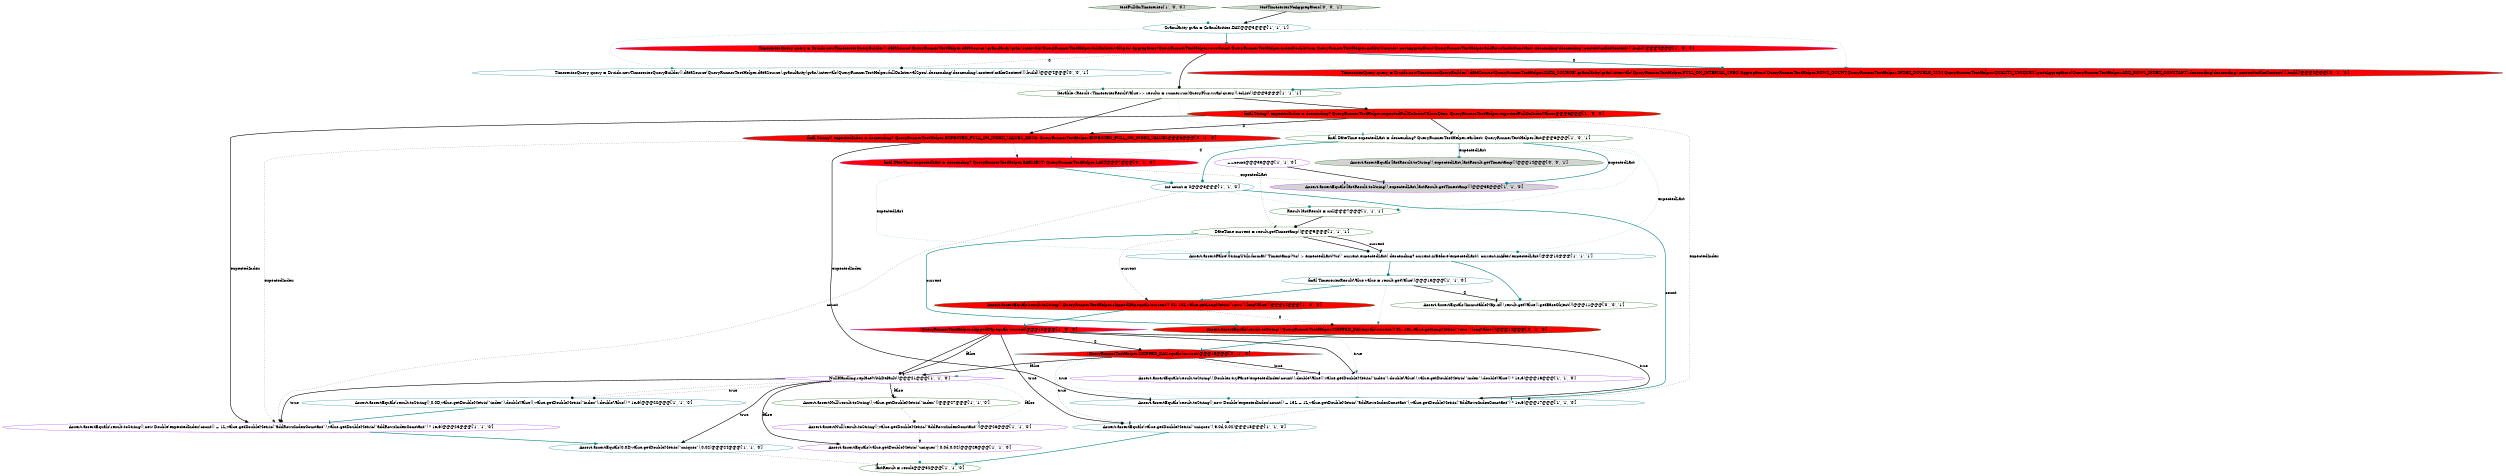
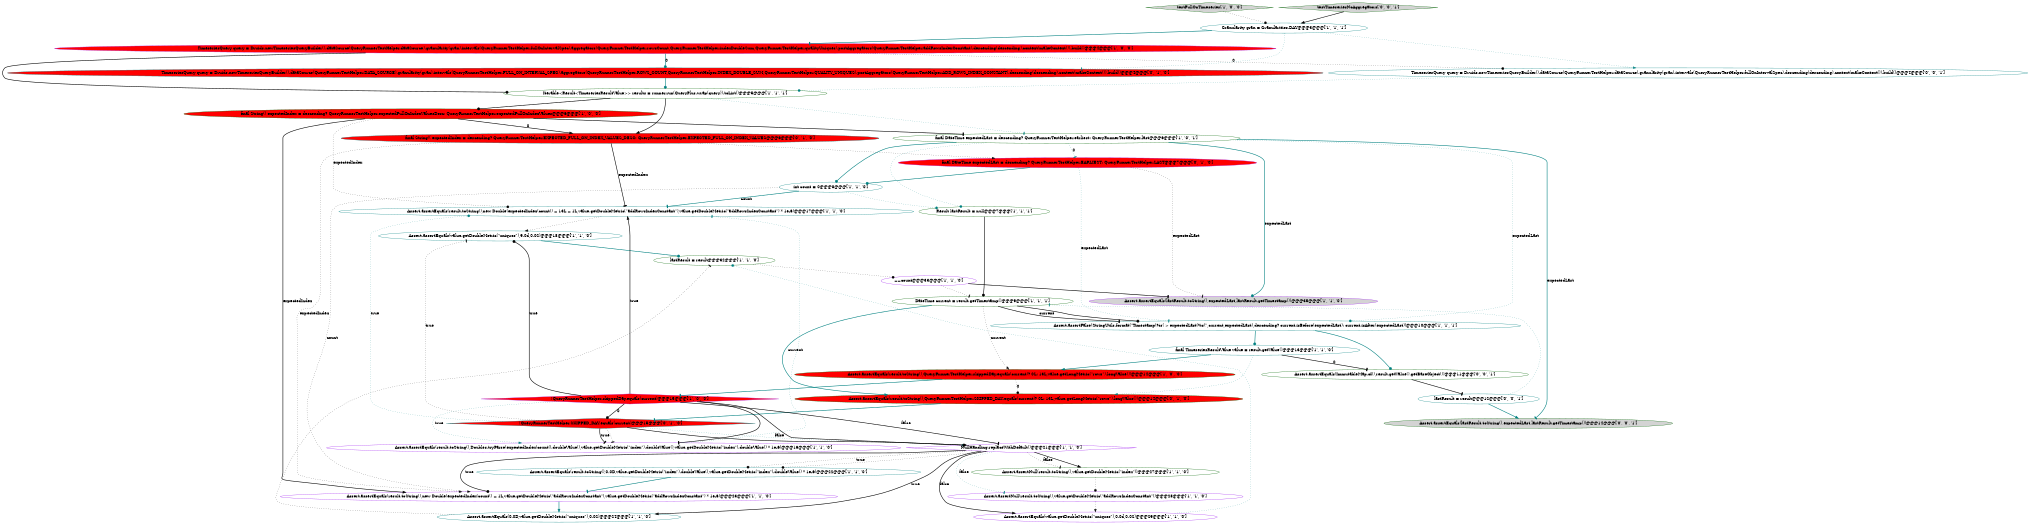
(1186, 17) -> (1244, 17)
none -> (823, 271)
none -> (1479, 399)
